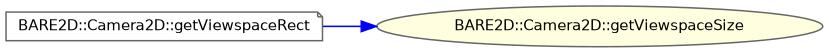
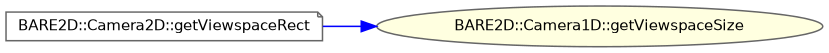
(600, 26) -> (600, 26)
